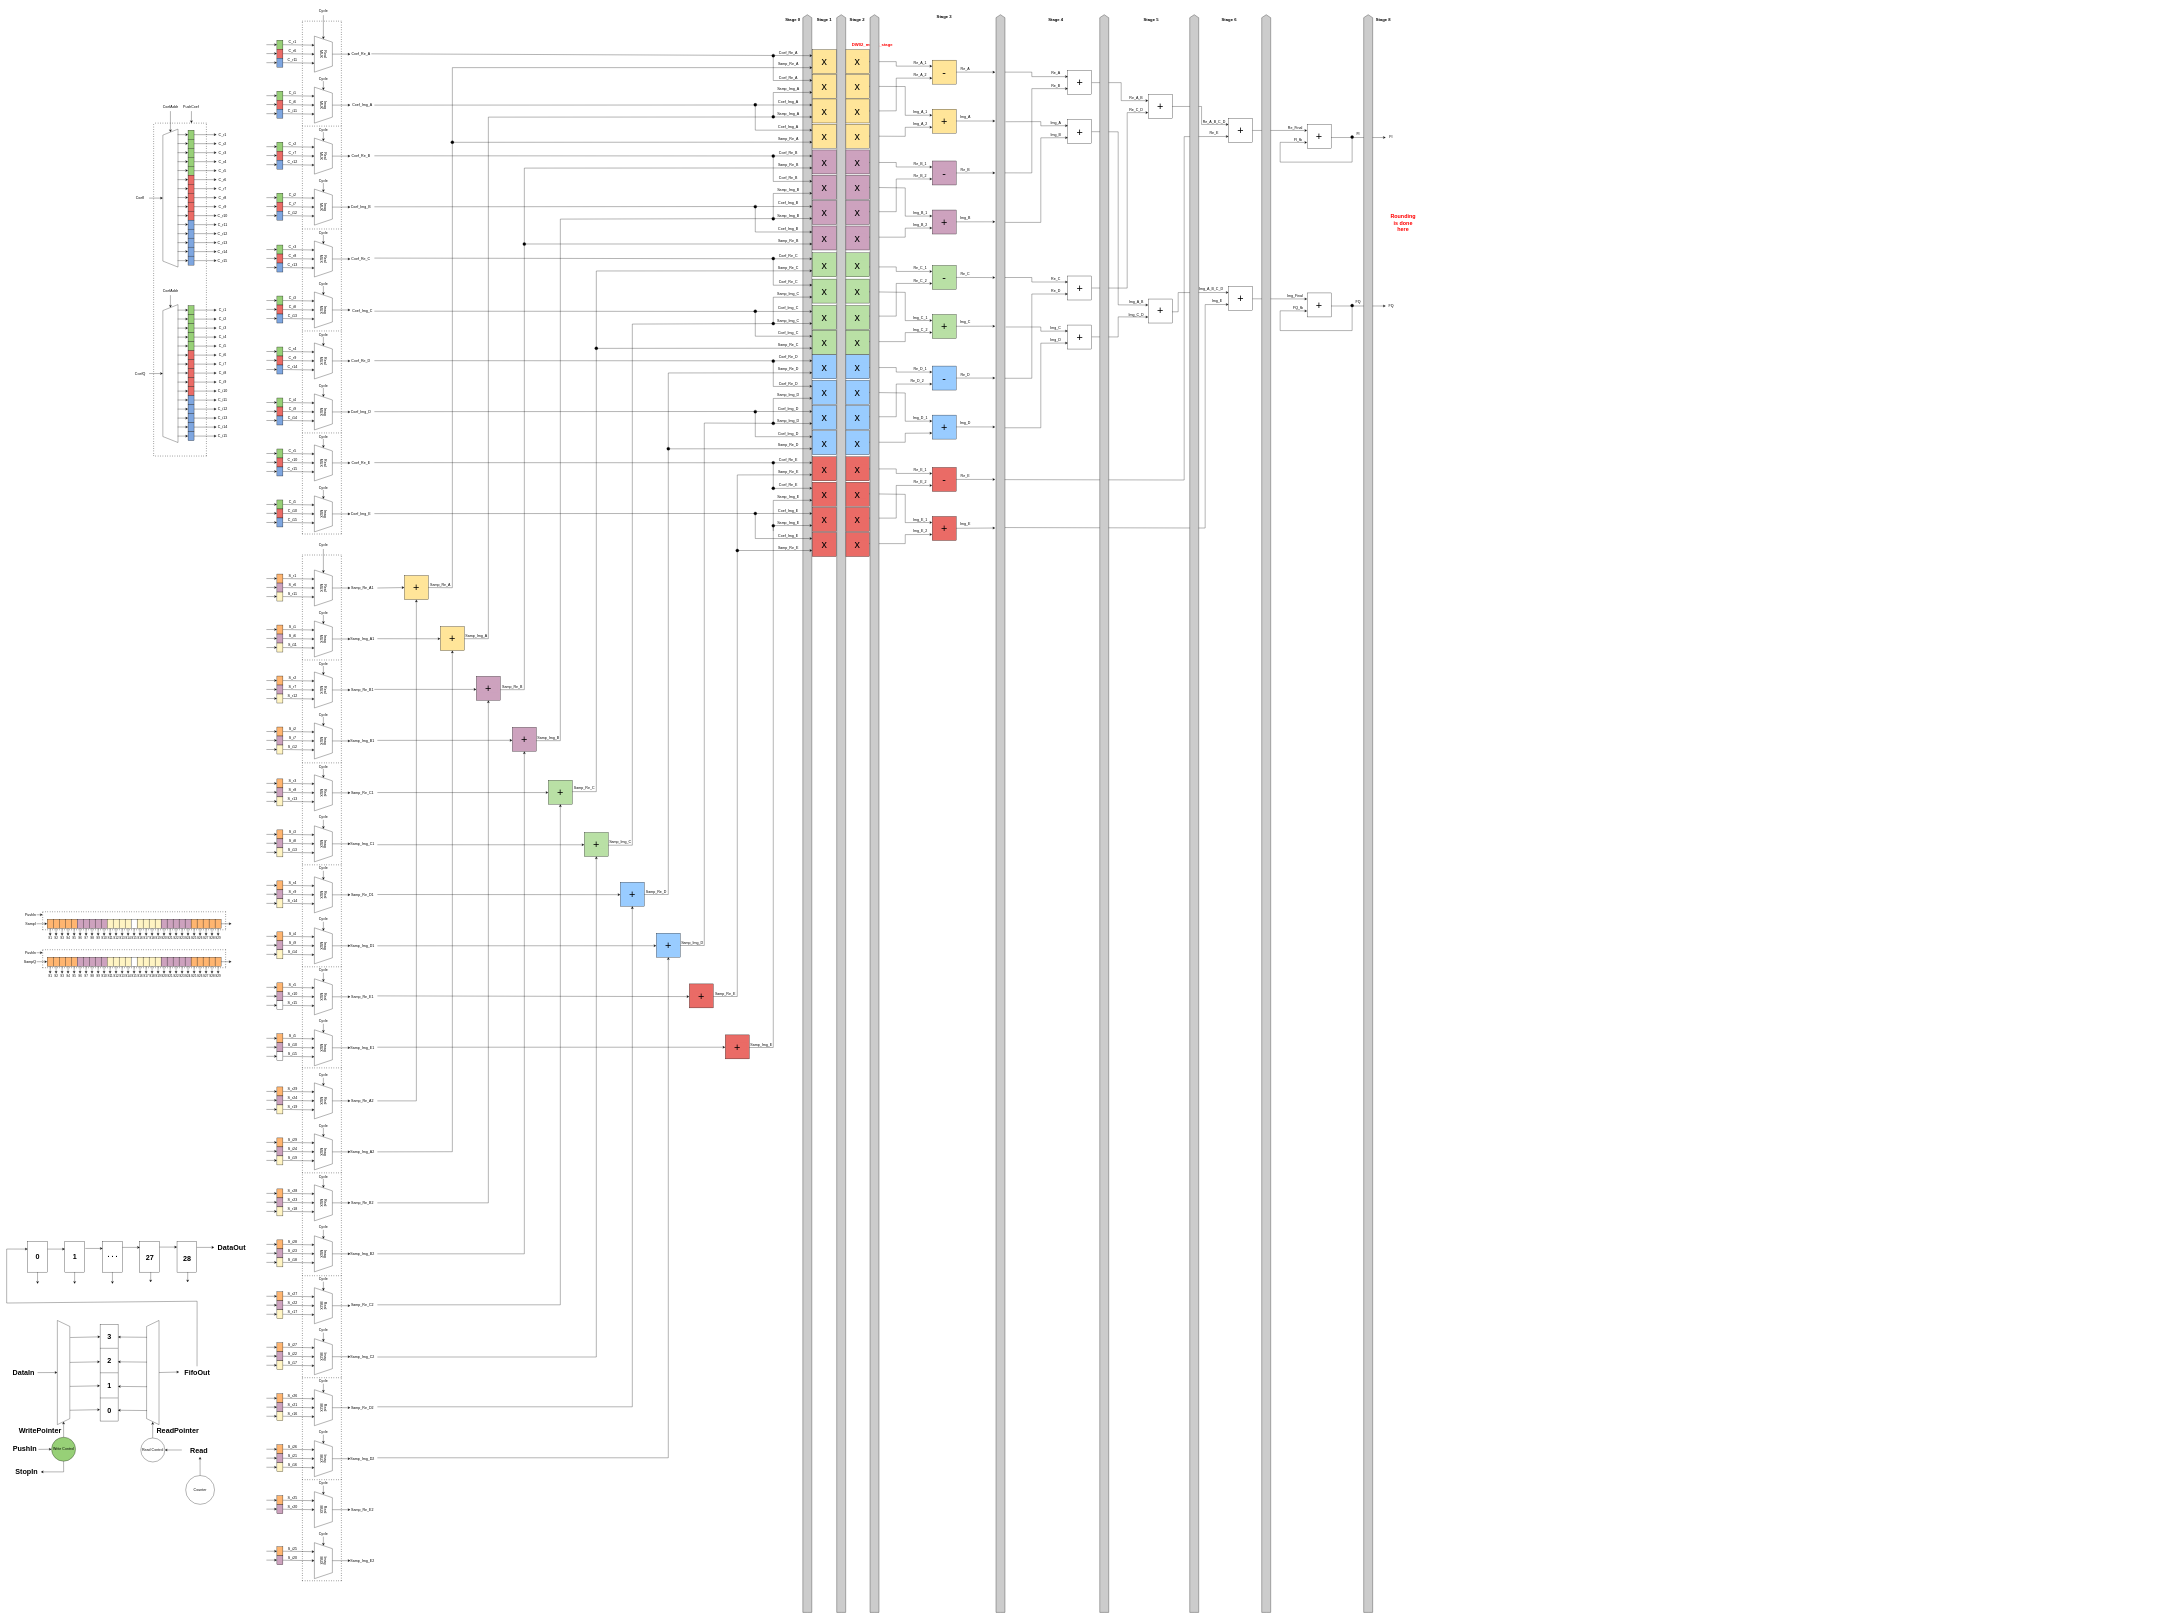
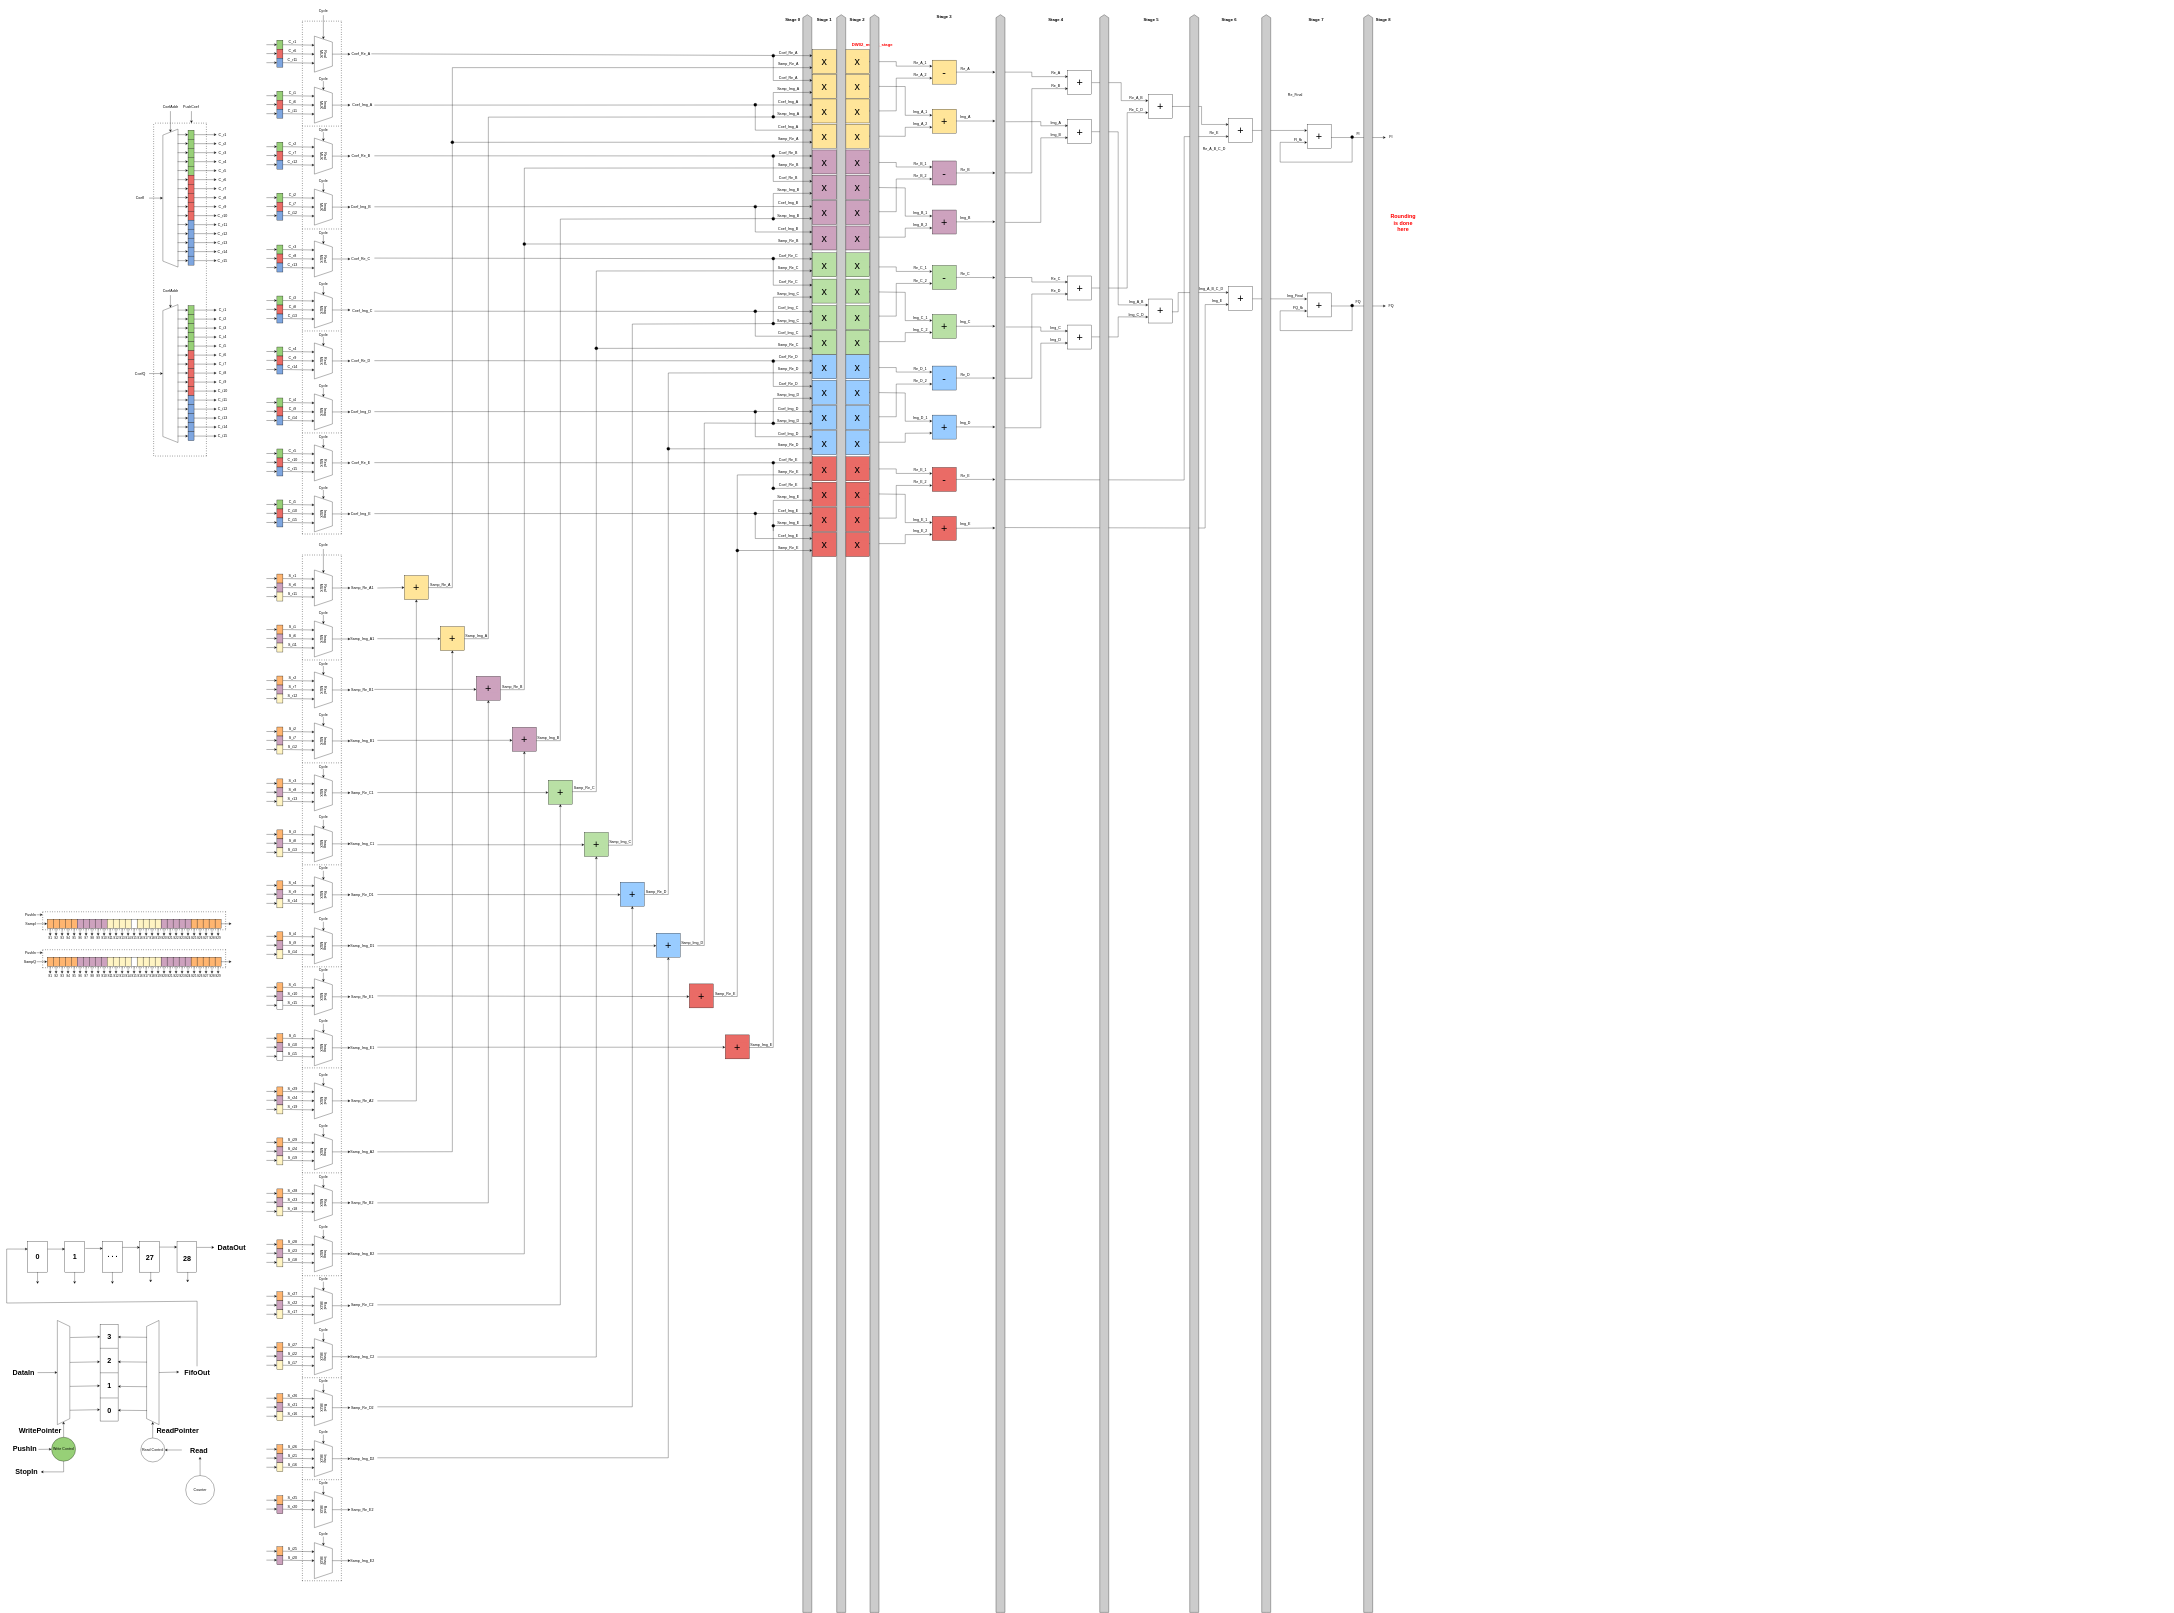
none -> (1316, 20)
(1214, 122) -> (1214, 149)
(1295, 128) -> (1295, 95)
(917, 381) -> (920, 381)
